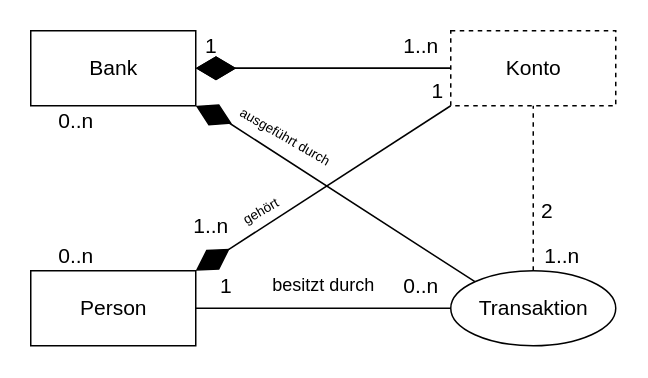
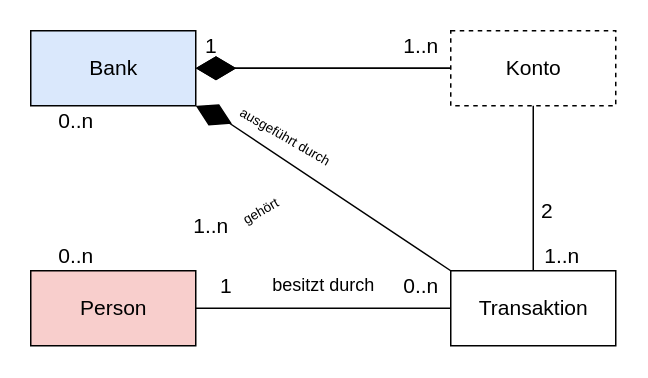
(113, 68) -> (113, 68)
(340, 178) -> none
(533, 188) -> (533, 188)
(113, 308) -> (113, 308)
(533, 308) -> (533, 308)
